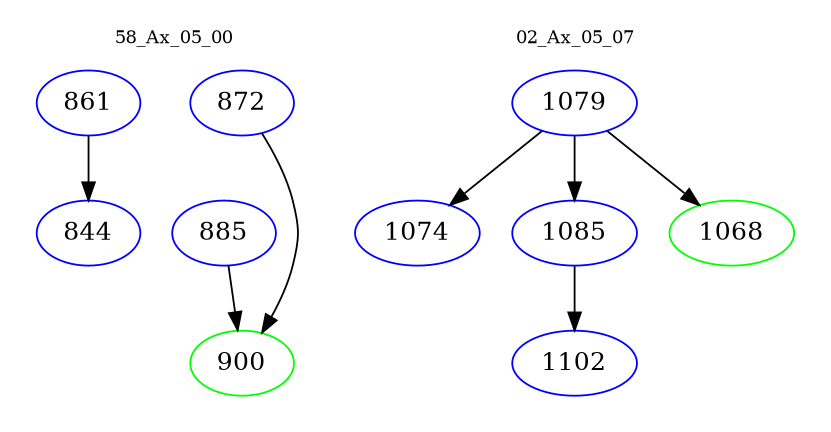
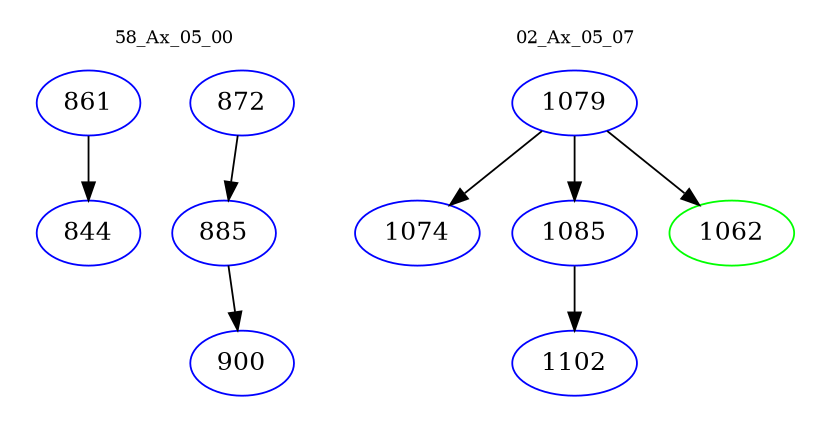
(297, 224) -> (234, 159)
(732, 233) -> (732, 233)
(242, 363) -> (242, 363)
